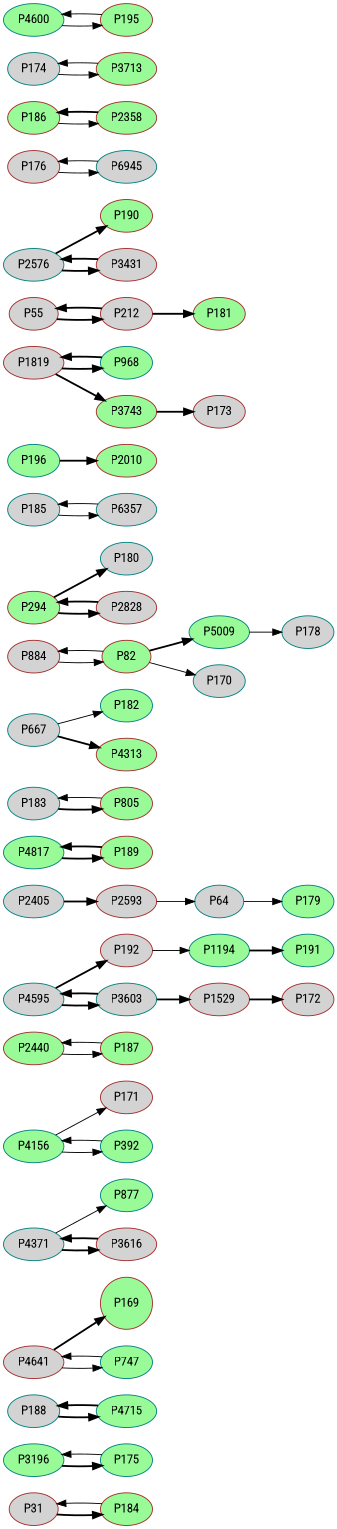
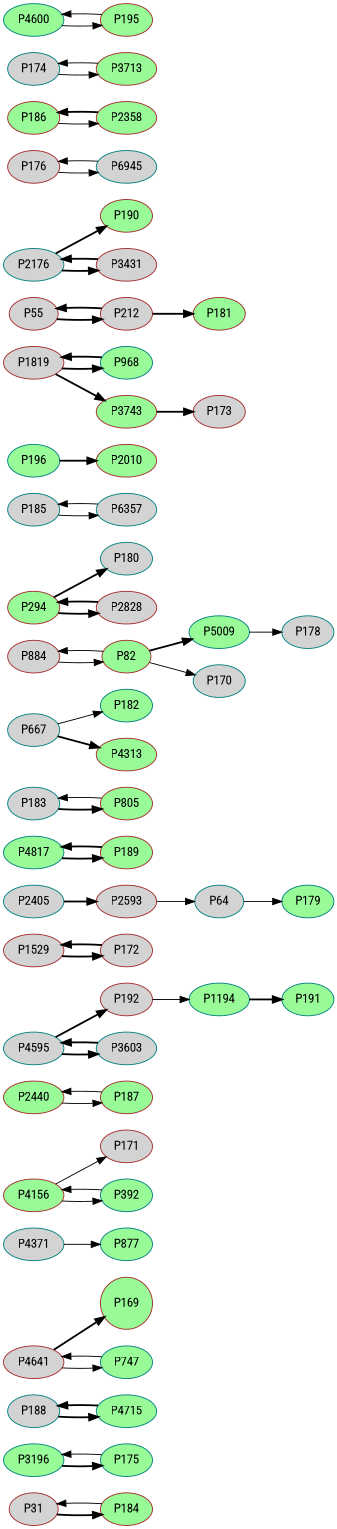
(34, 265) -> (34, 265)
(168, 999) -> (87, 944)
(34, 1146) -> (34, 1195)
(126, 1244) -> none
